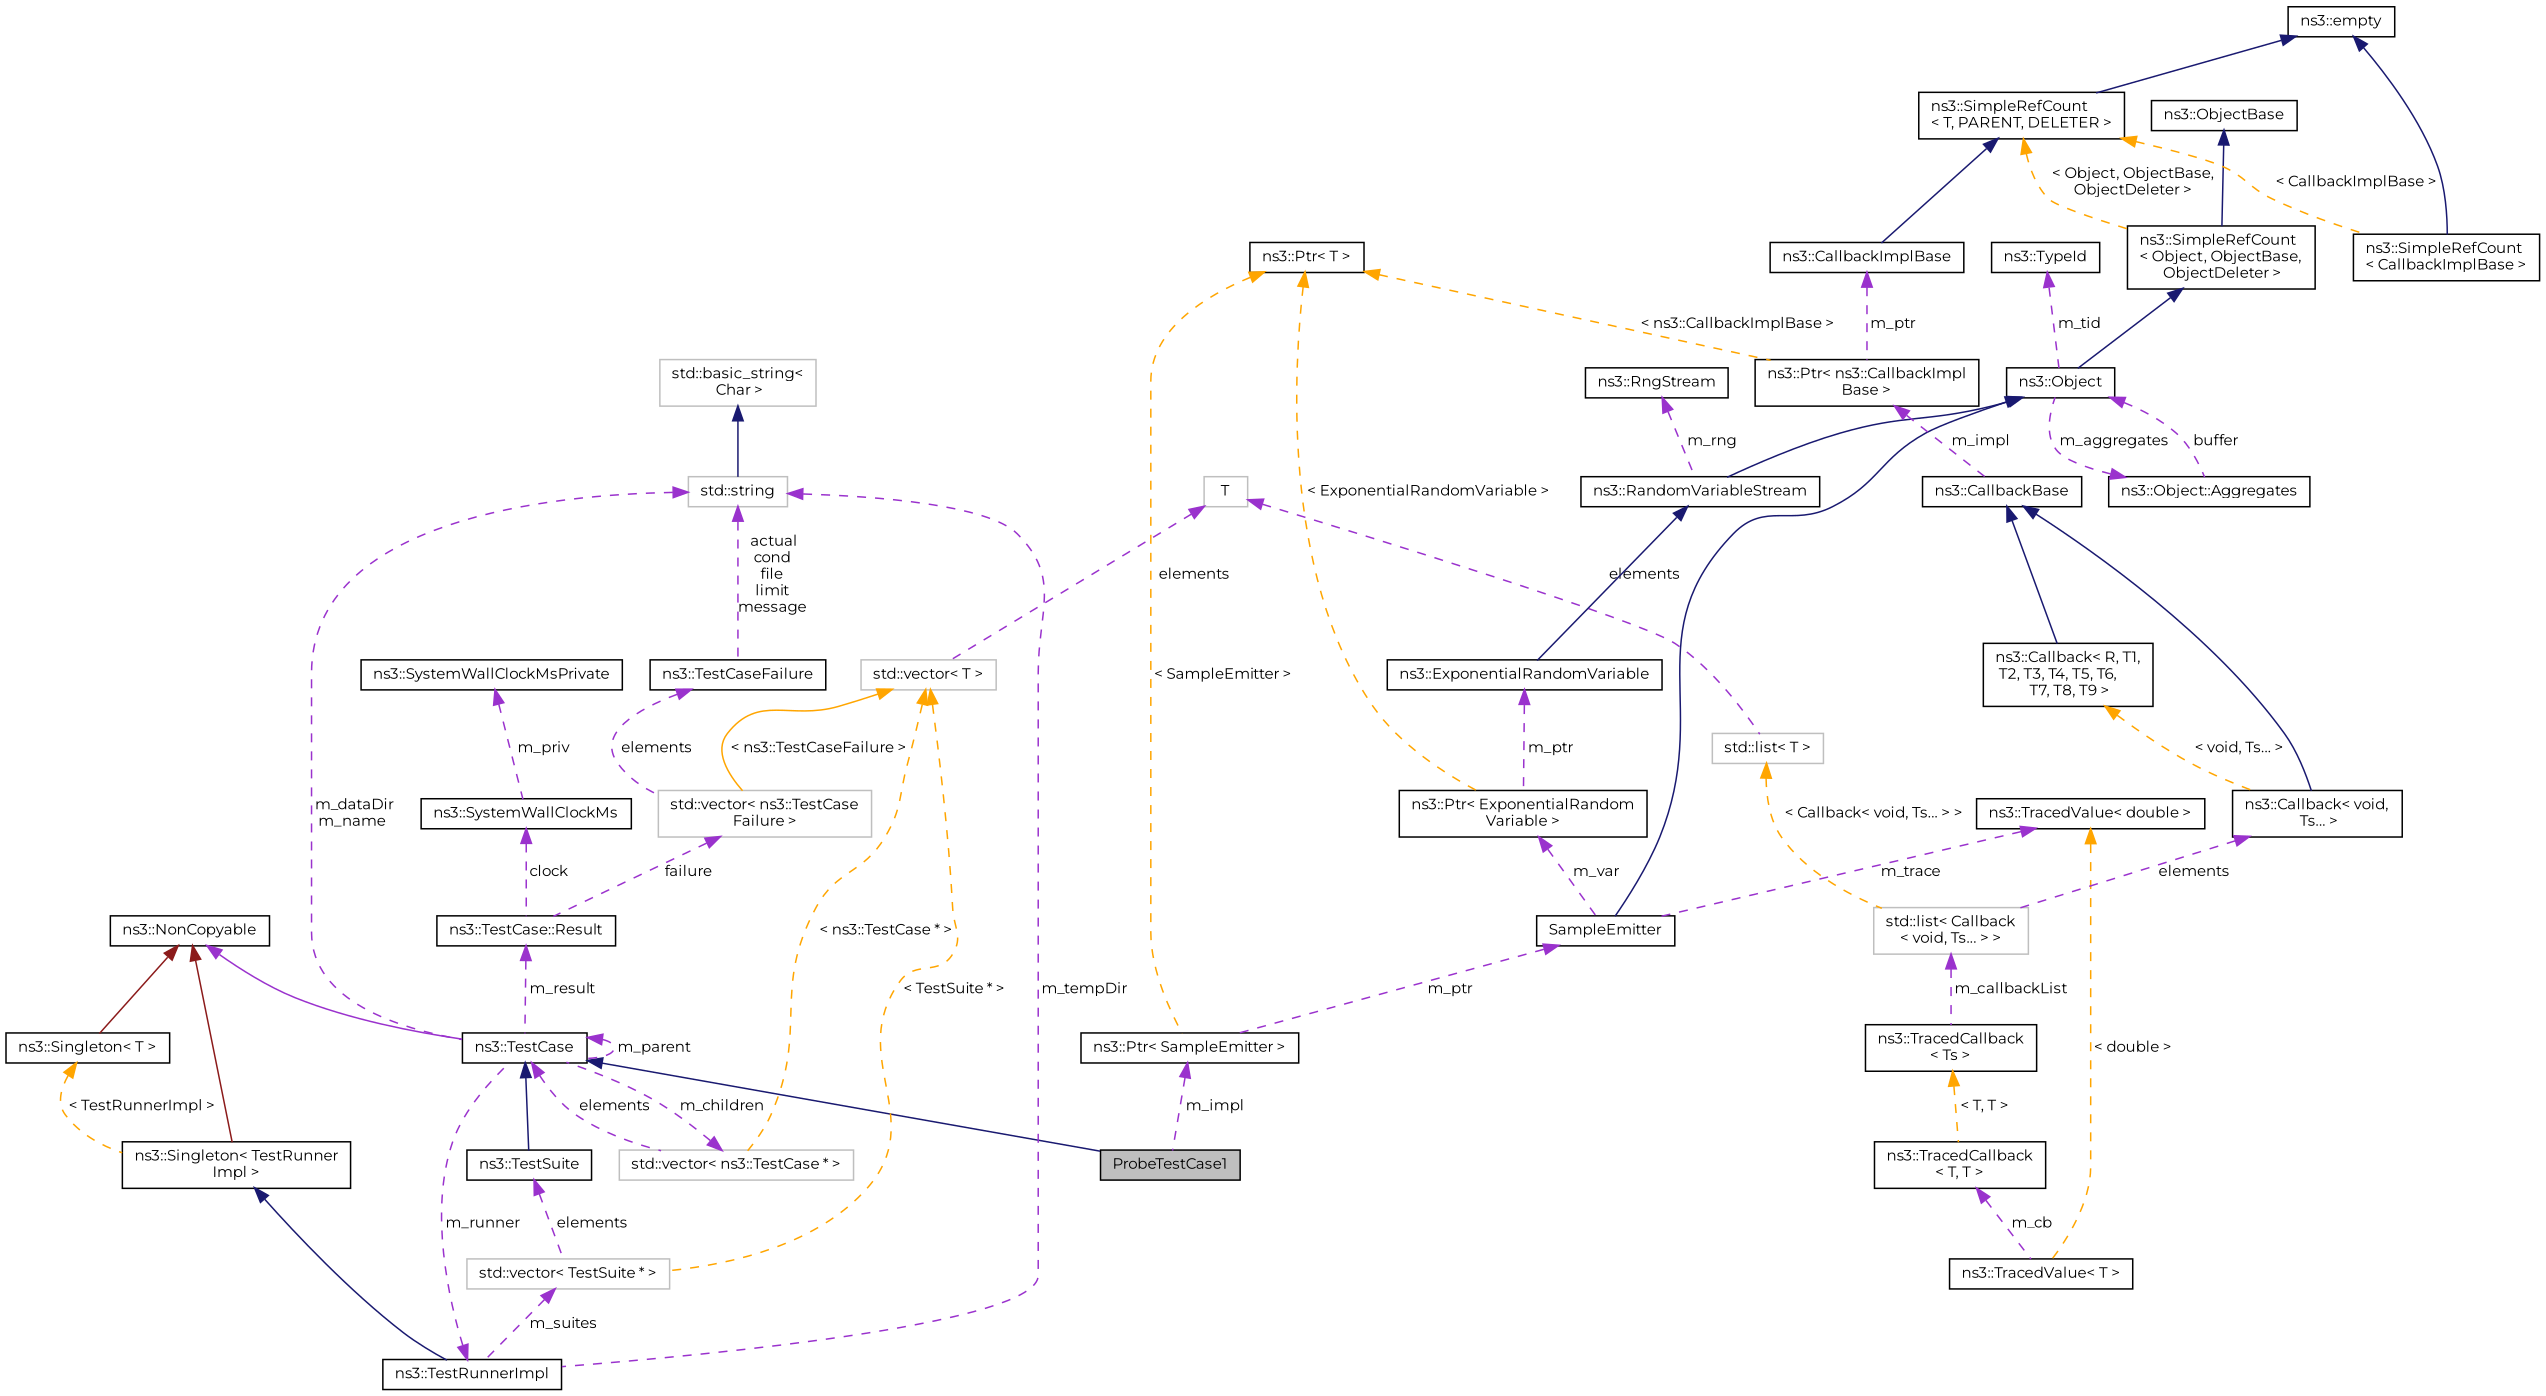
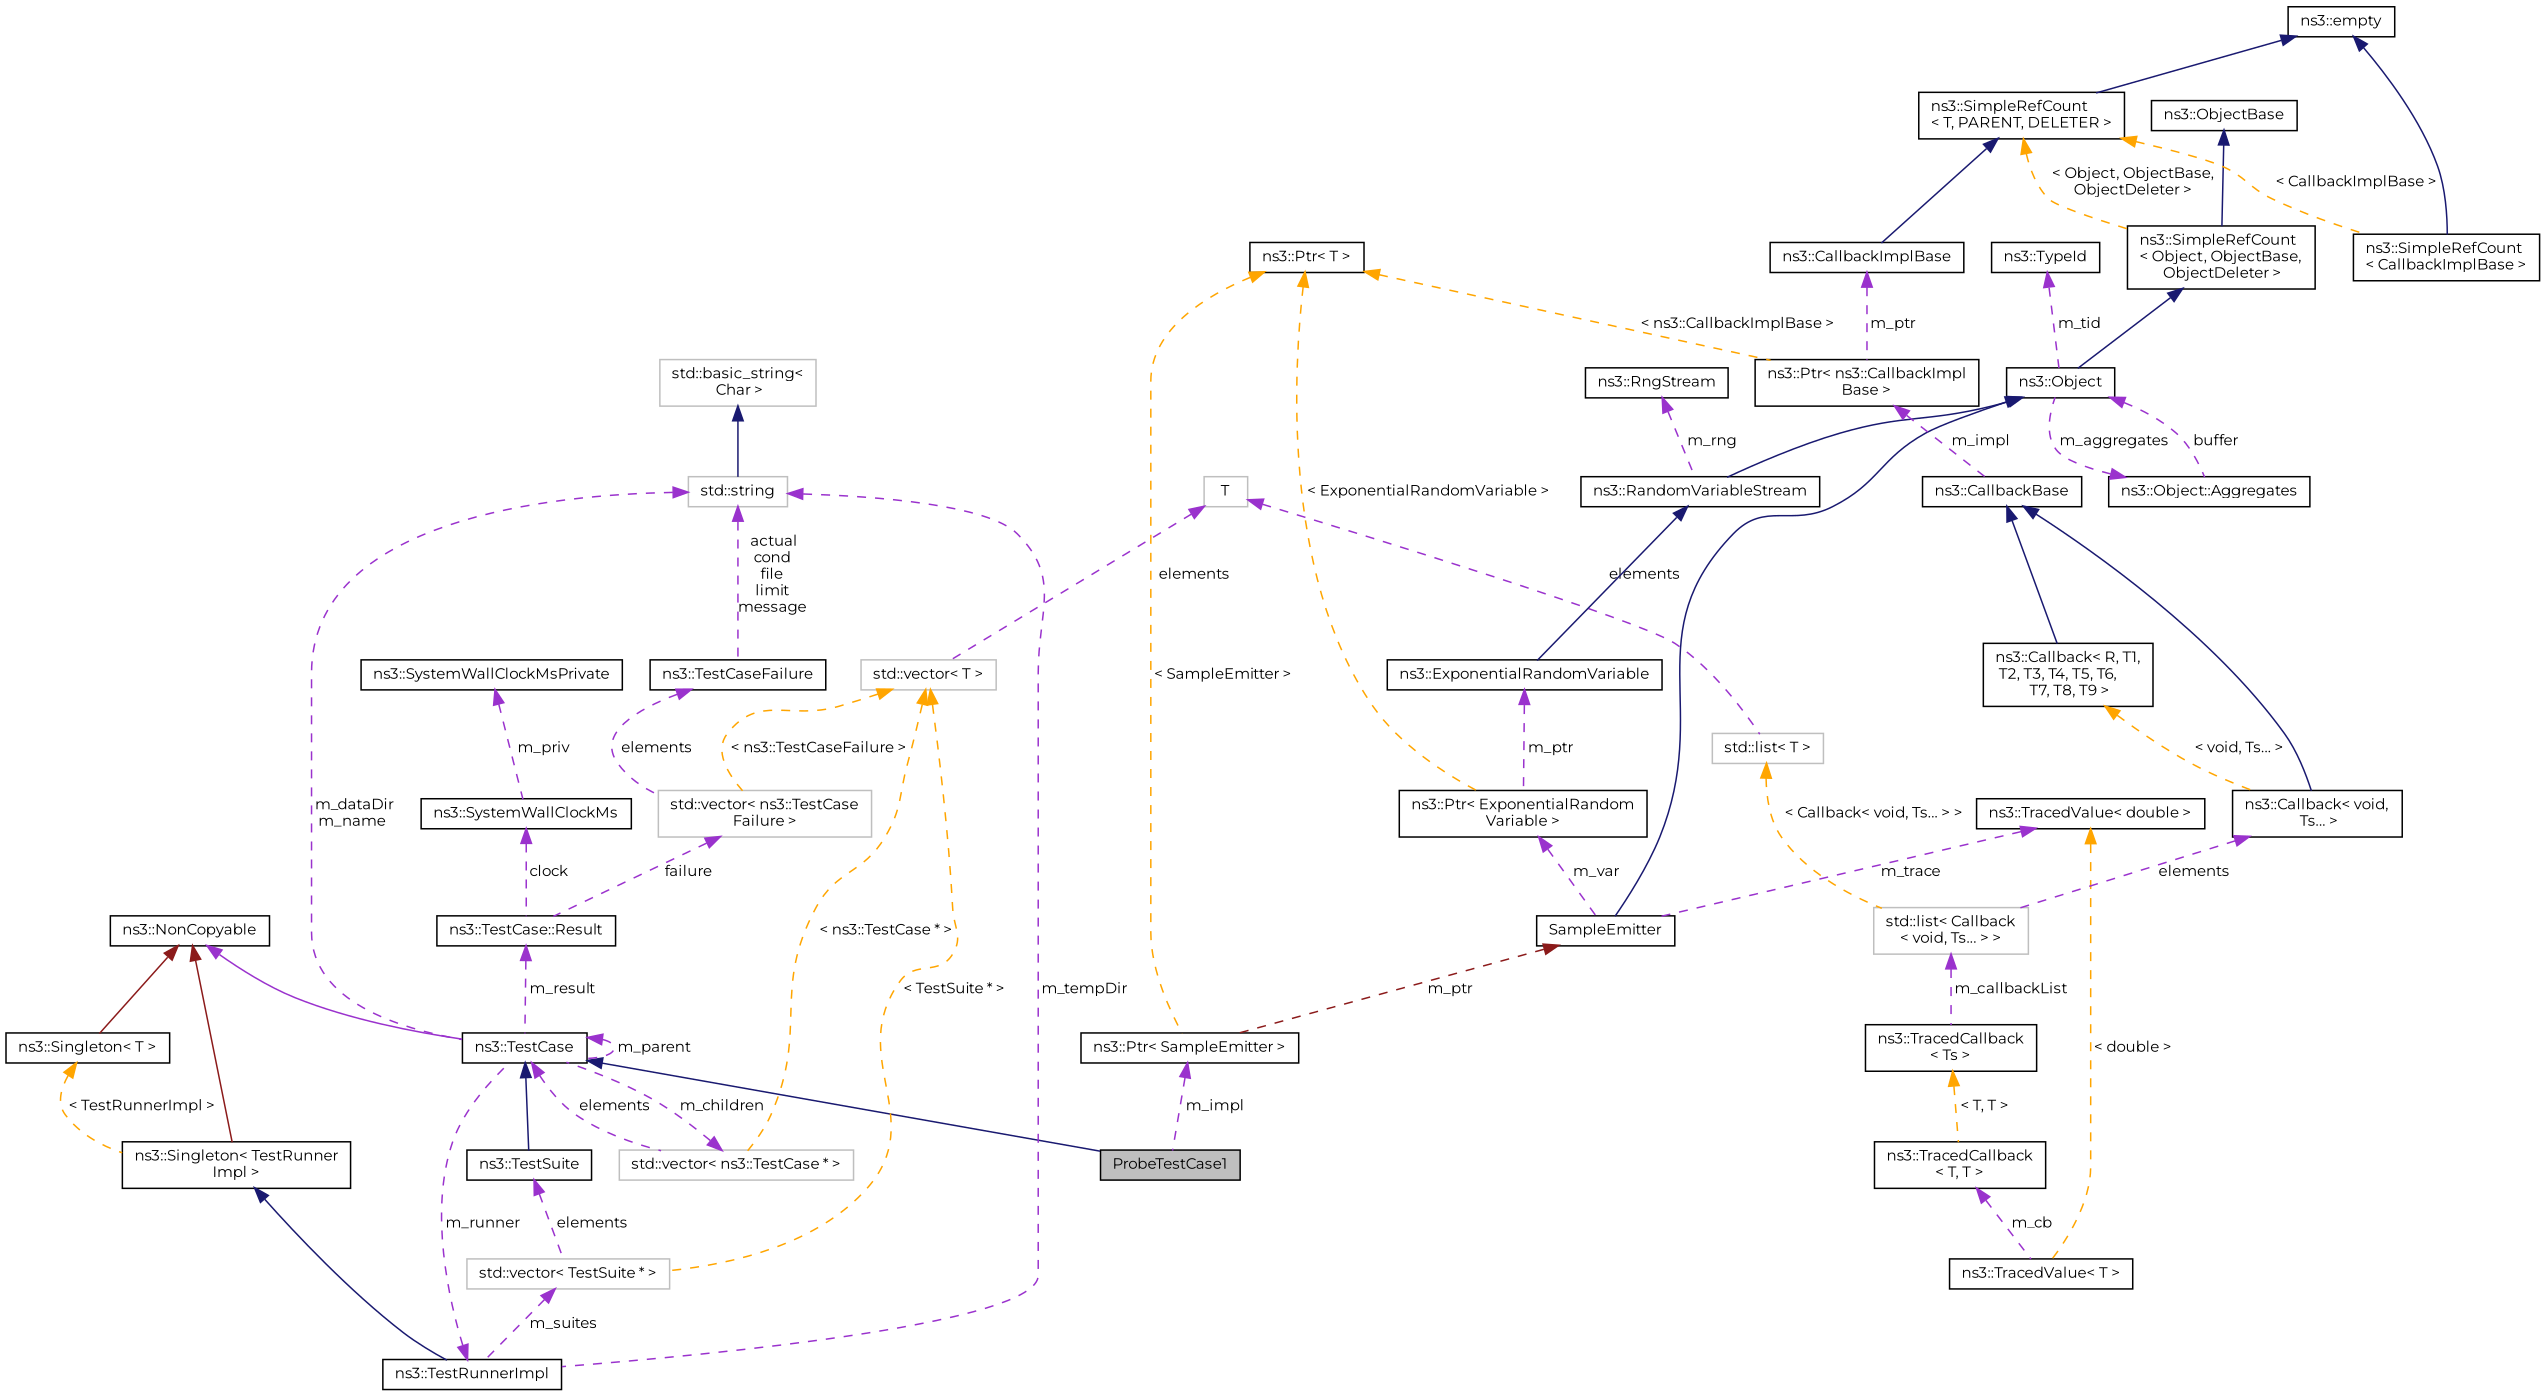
(768, 711) -> (768, 711)
(1390, 991) -> (1390, 991)
